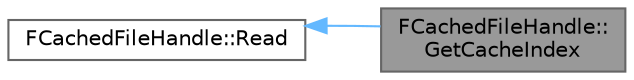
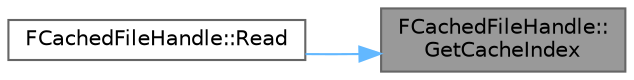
(354, 26) -> (332, 54)
